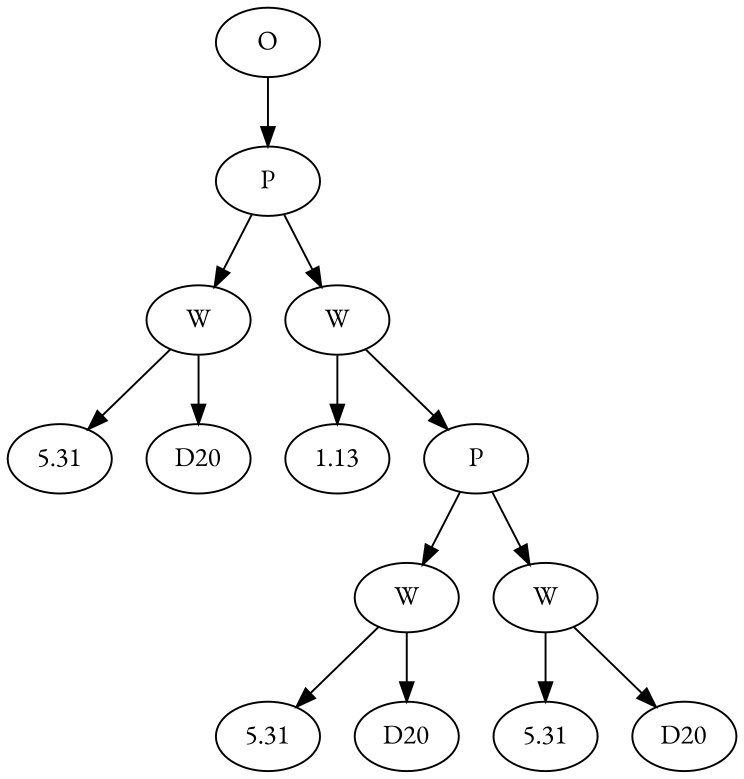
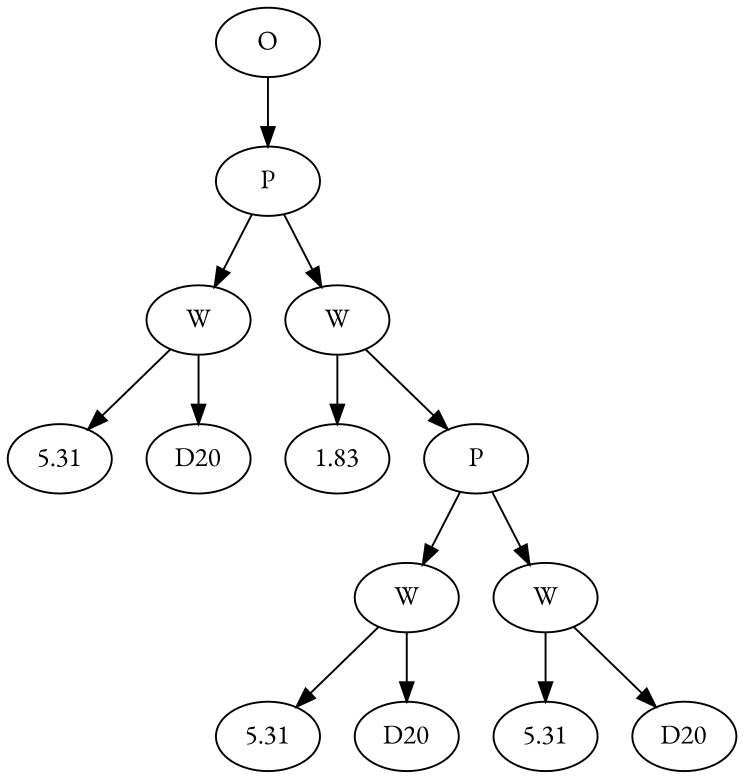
(337, 459) -> (337, 459)
